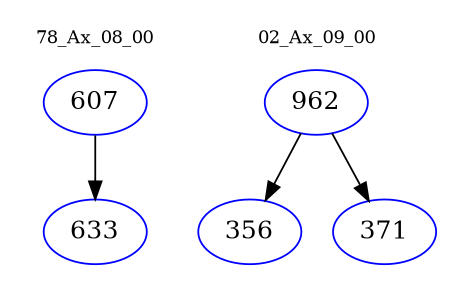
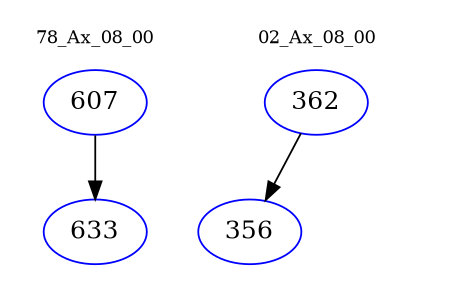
(317, 39) -> (317, 39)
(316, 102) -> (316, 102)
(385, 232) -> none
